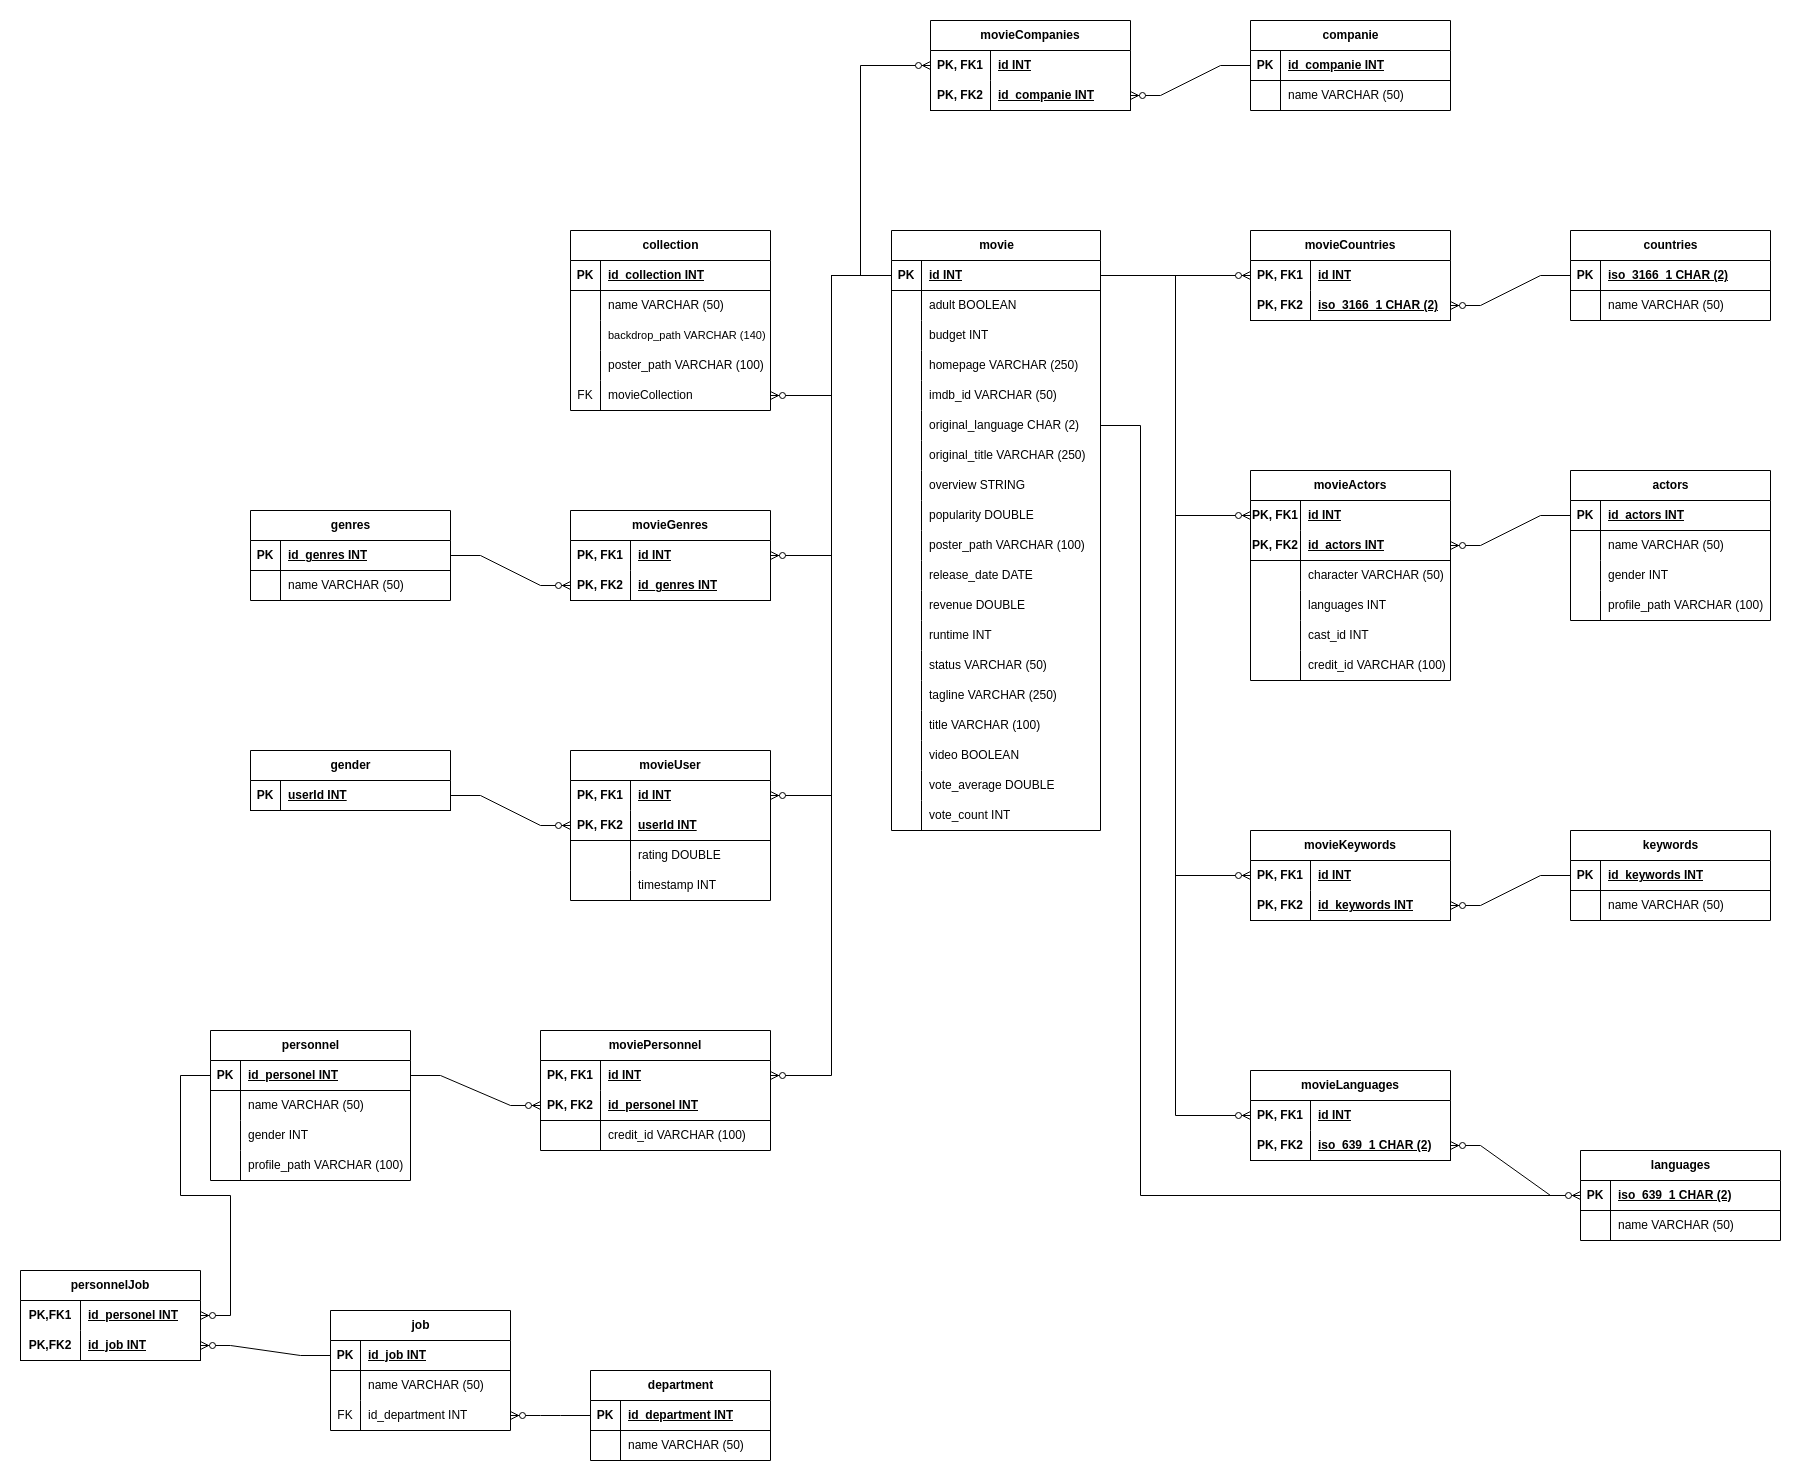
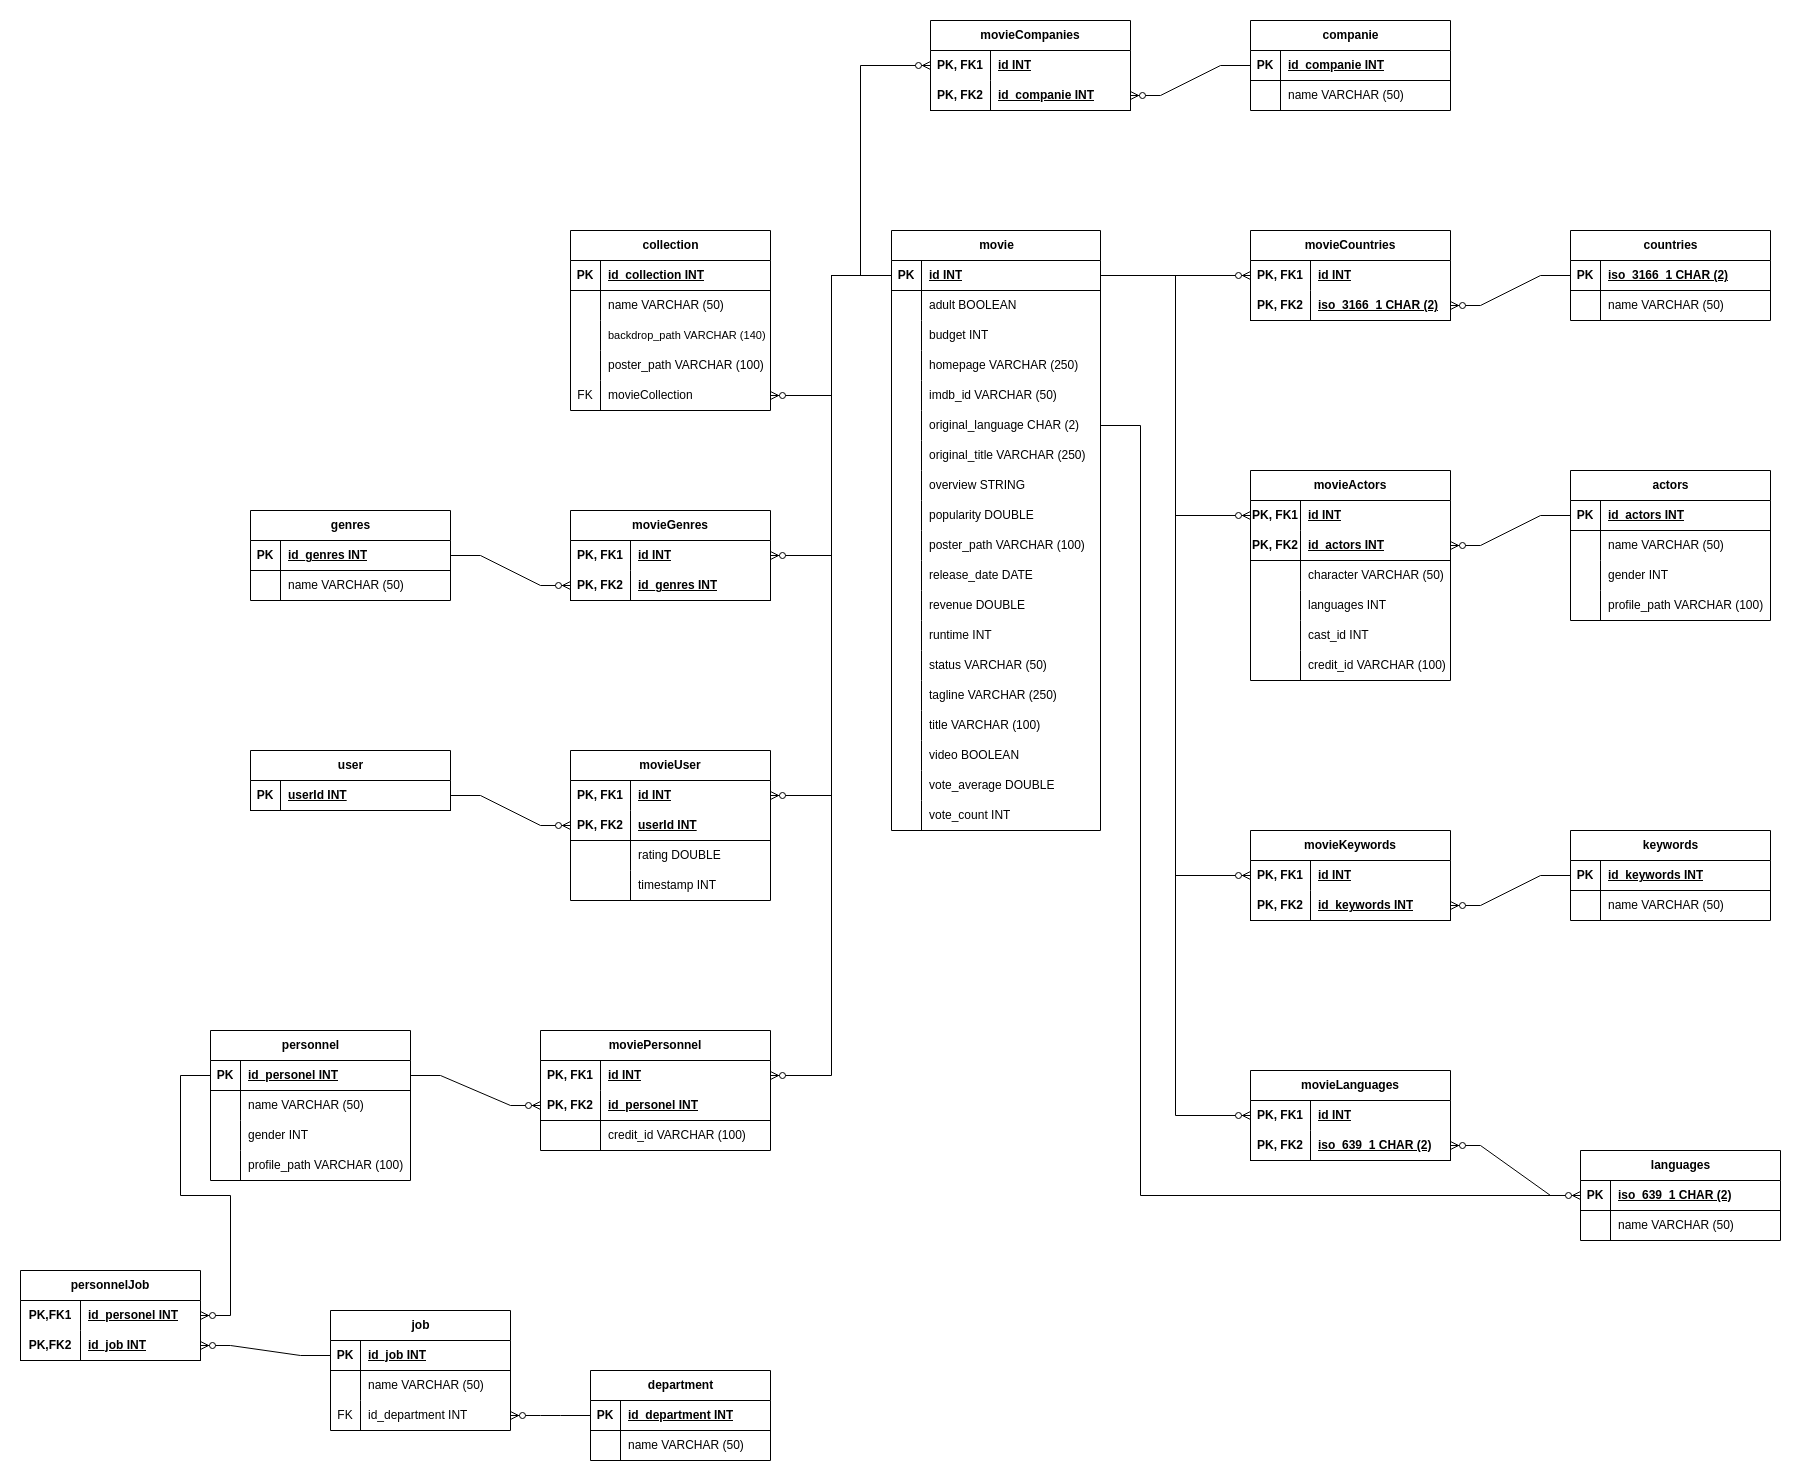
(351, 766) -> (351, 766)
